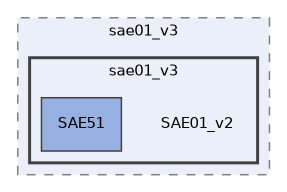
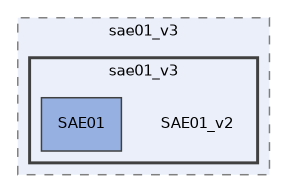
(81, 124) -> (81, 124)
